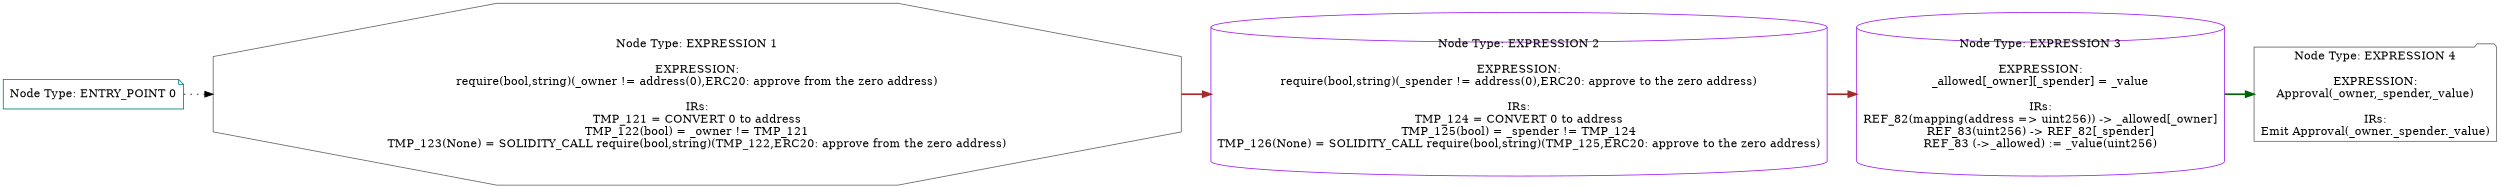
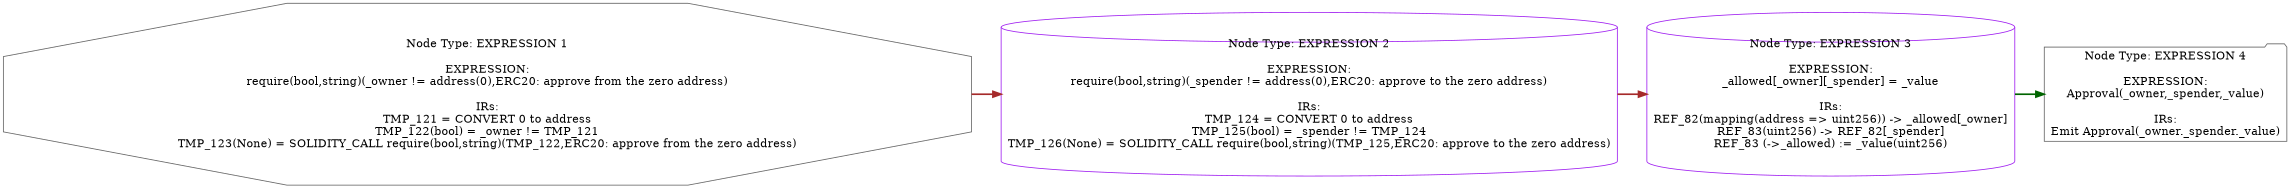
(93, 94) -> none
